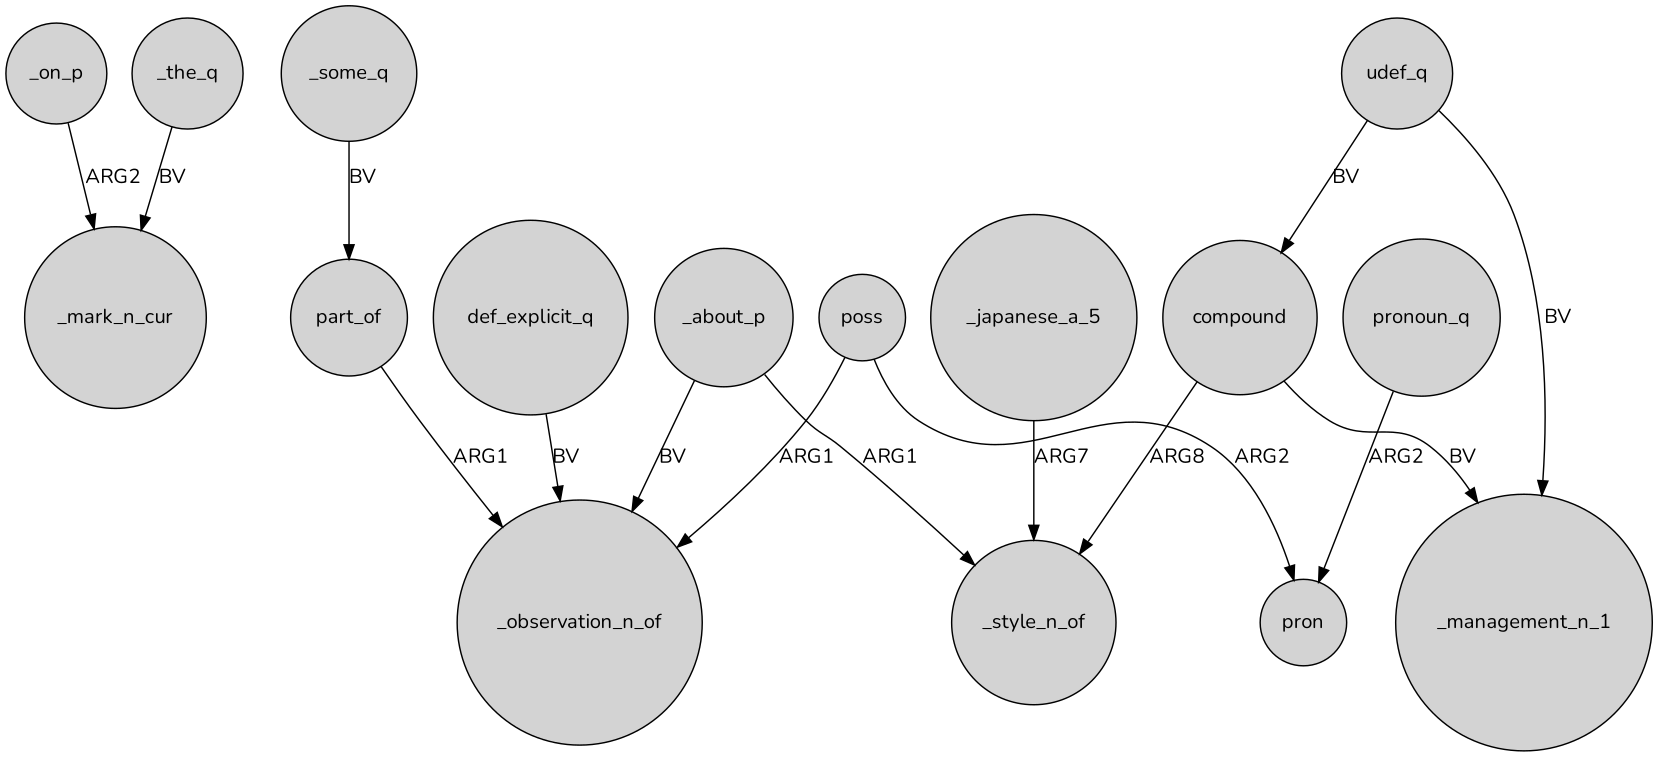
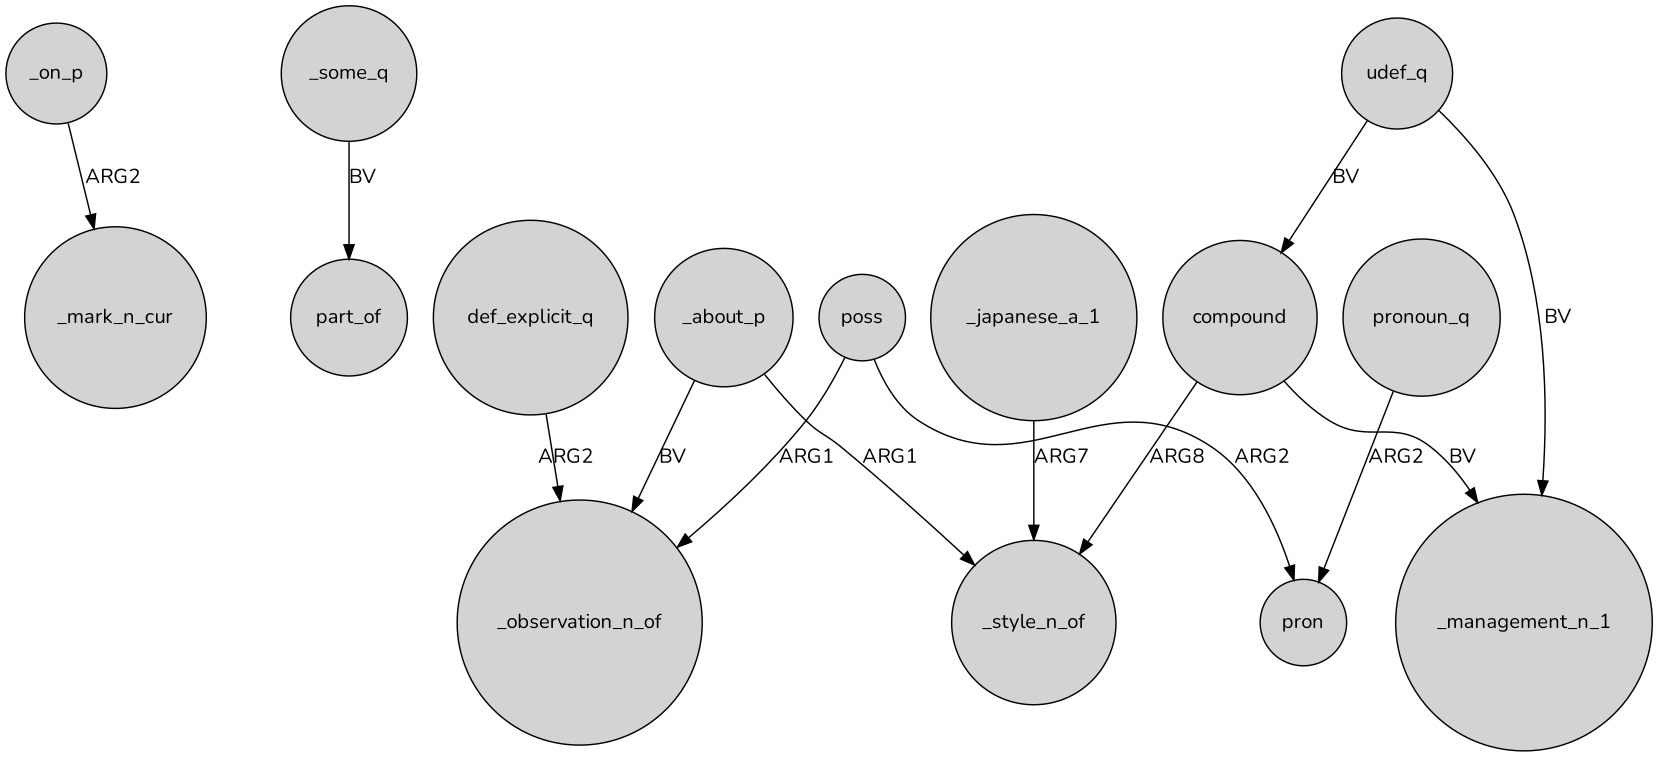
(188, 74) -> none
(1034, 318) -> (1034, 318)
(436, 442) -> none
(566, 457) -> (566, 457)
